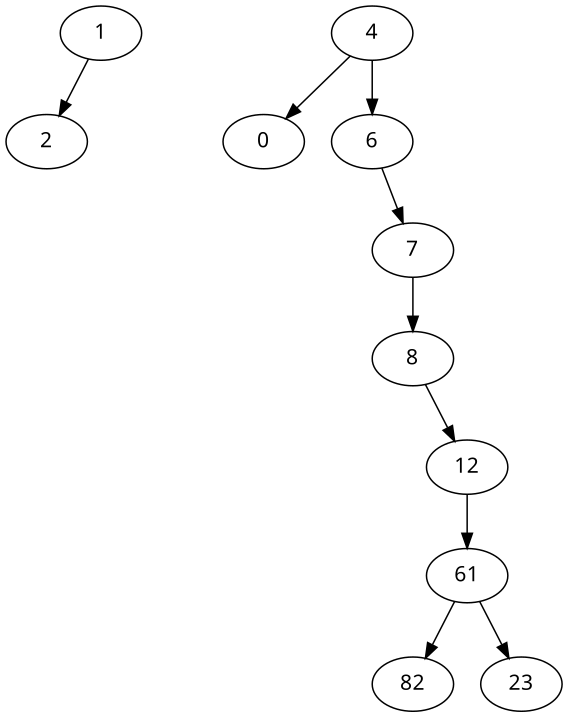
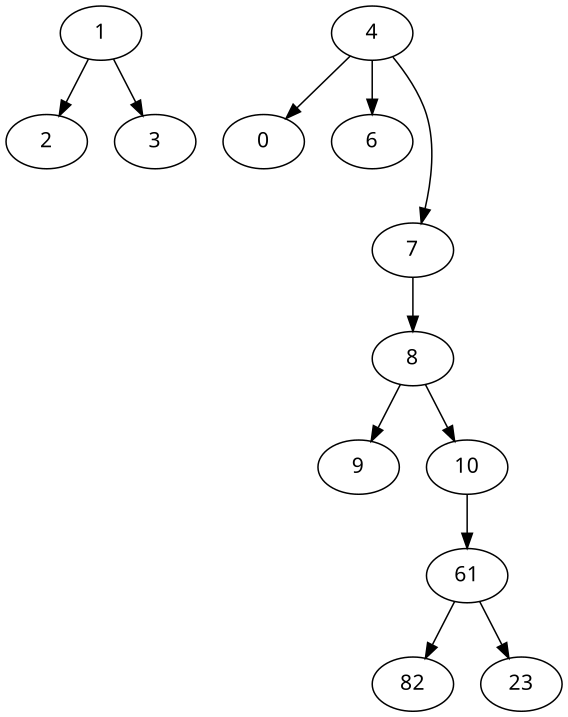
none -> (155, 142)
(390, 189) -> (430, 128)
none -> (359, 467)
(467, 467) -> (467, 467)
